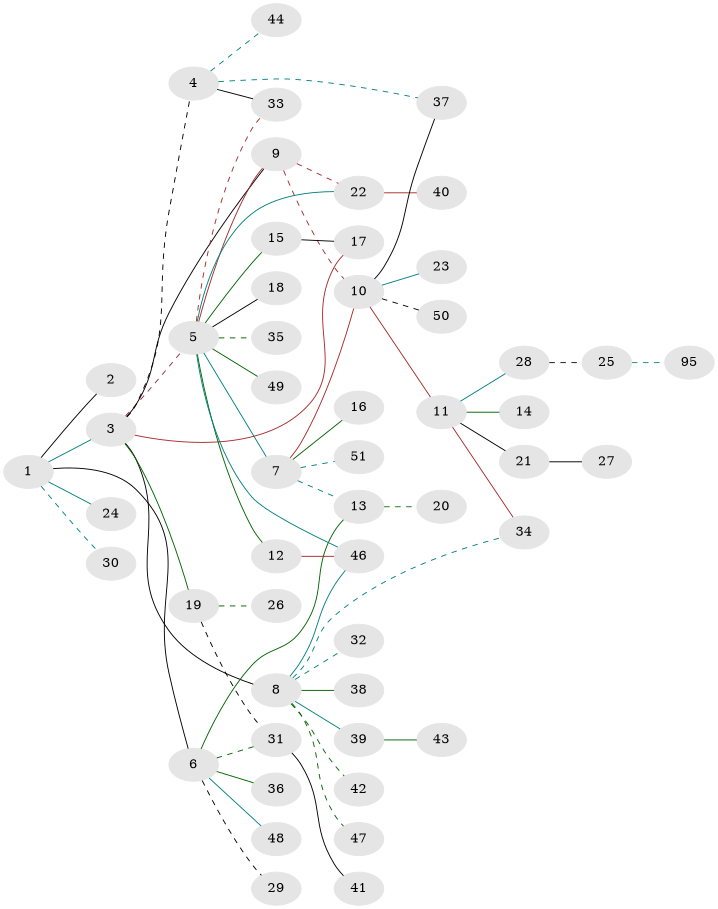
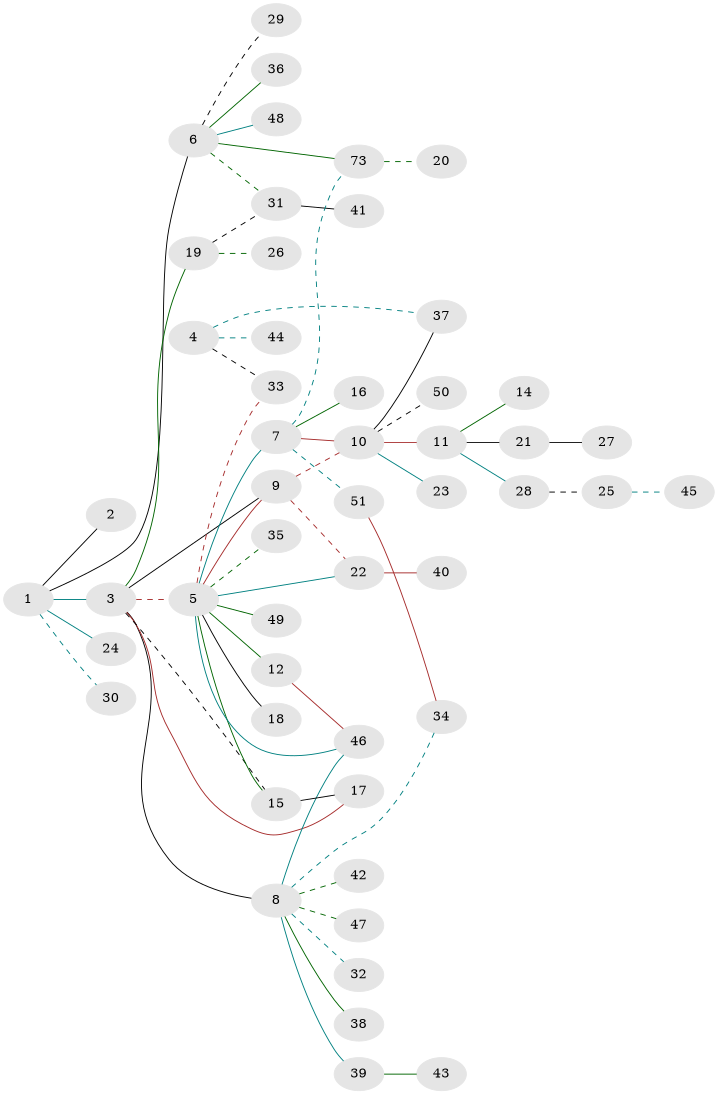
(235, 94) -> (235, 363)
(163, 261) -> (197, 700)
(689, 363) -> (689, 492)
(483, 472) -> (407, 608)
(359, 507) -> (359, 162)
